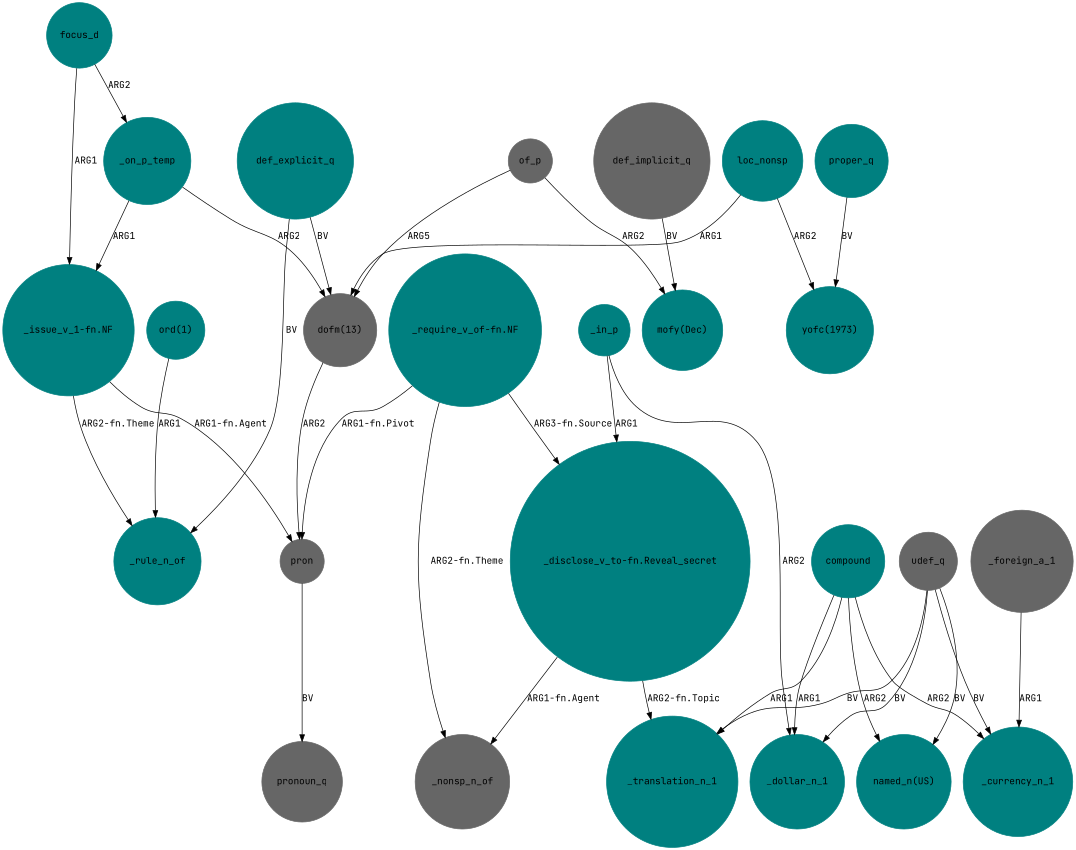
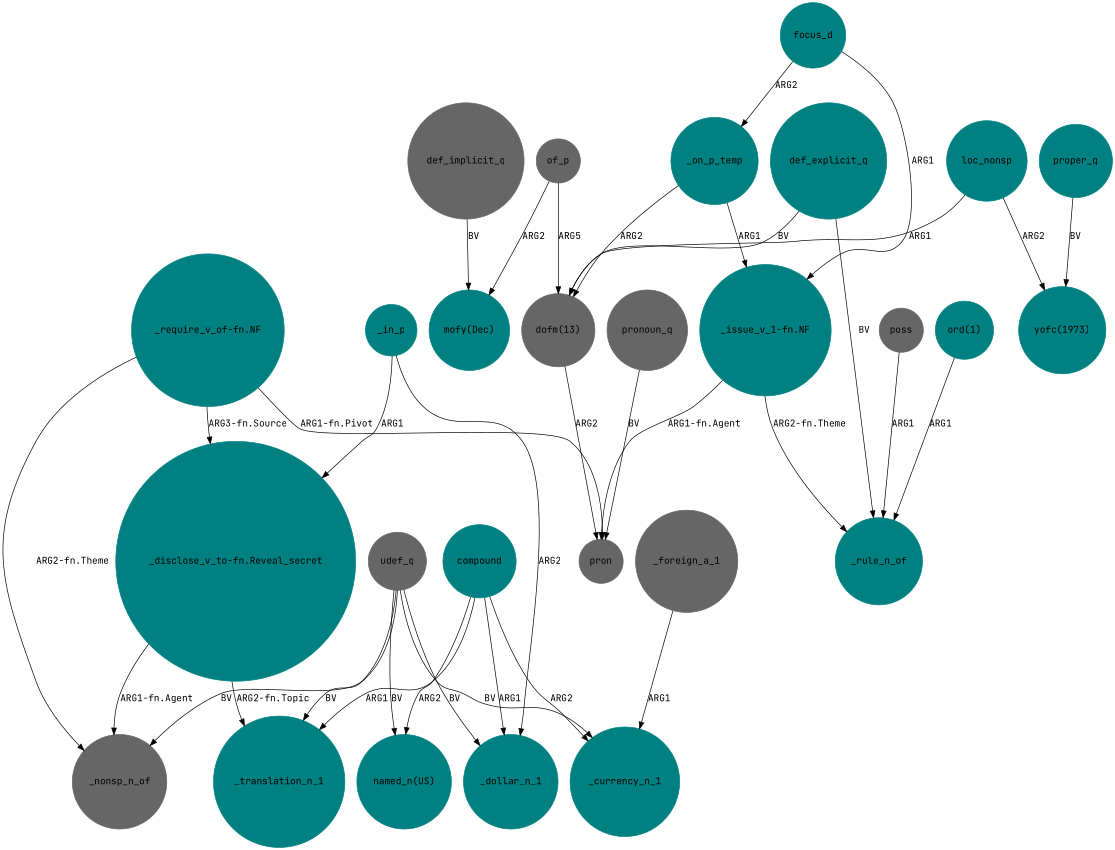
none -> (901, 330)
(302, 659) -> (626, 439)
none -> (301, 690)
